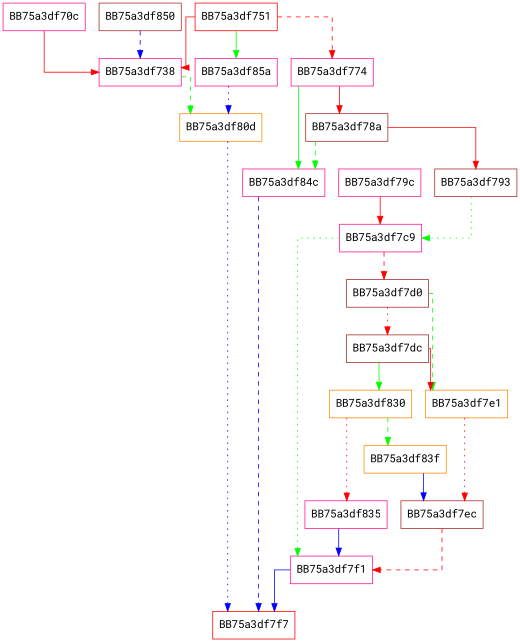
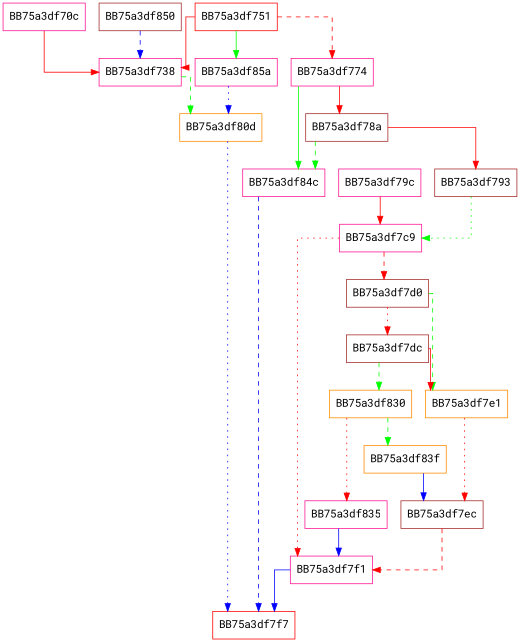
(298, 372) -> (298, 372)
(379, 372) -> (379, 372)
